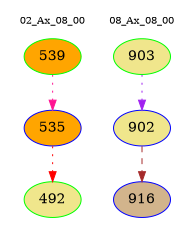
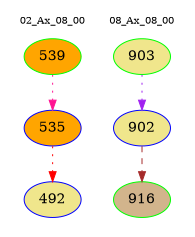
(53, 200) -> (53, 200)
(142, 200) -> (142, 200)
